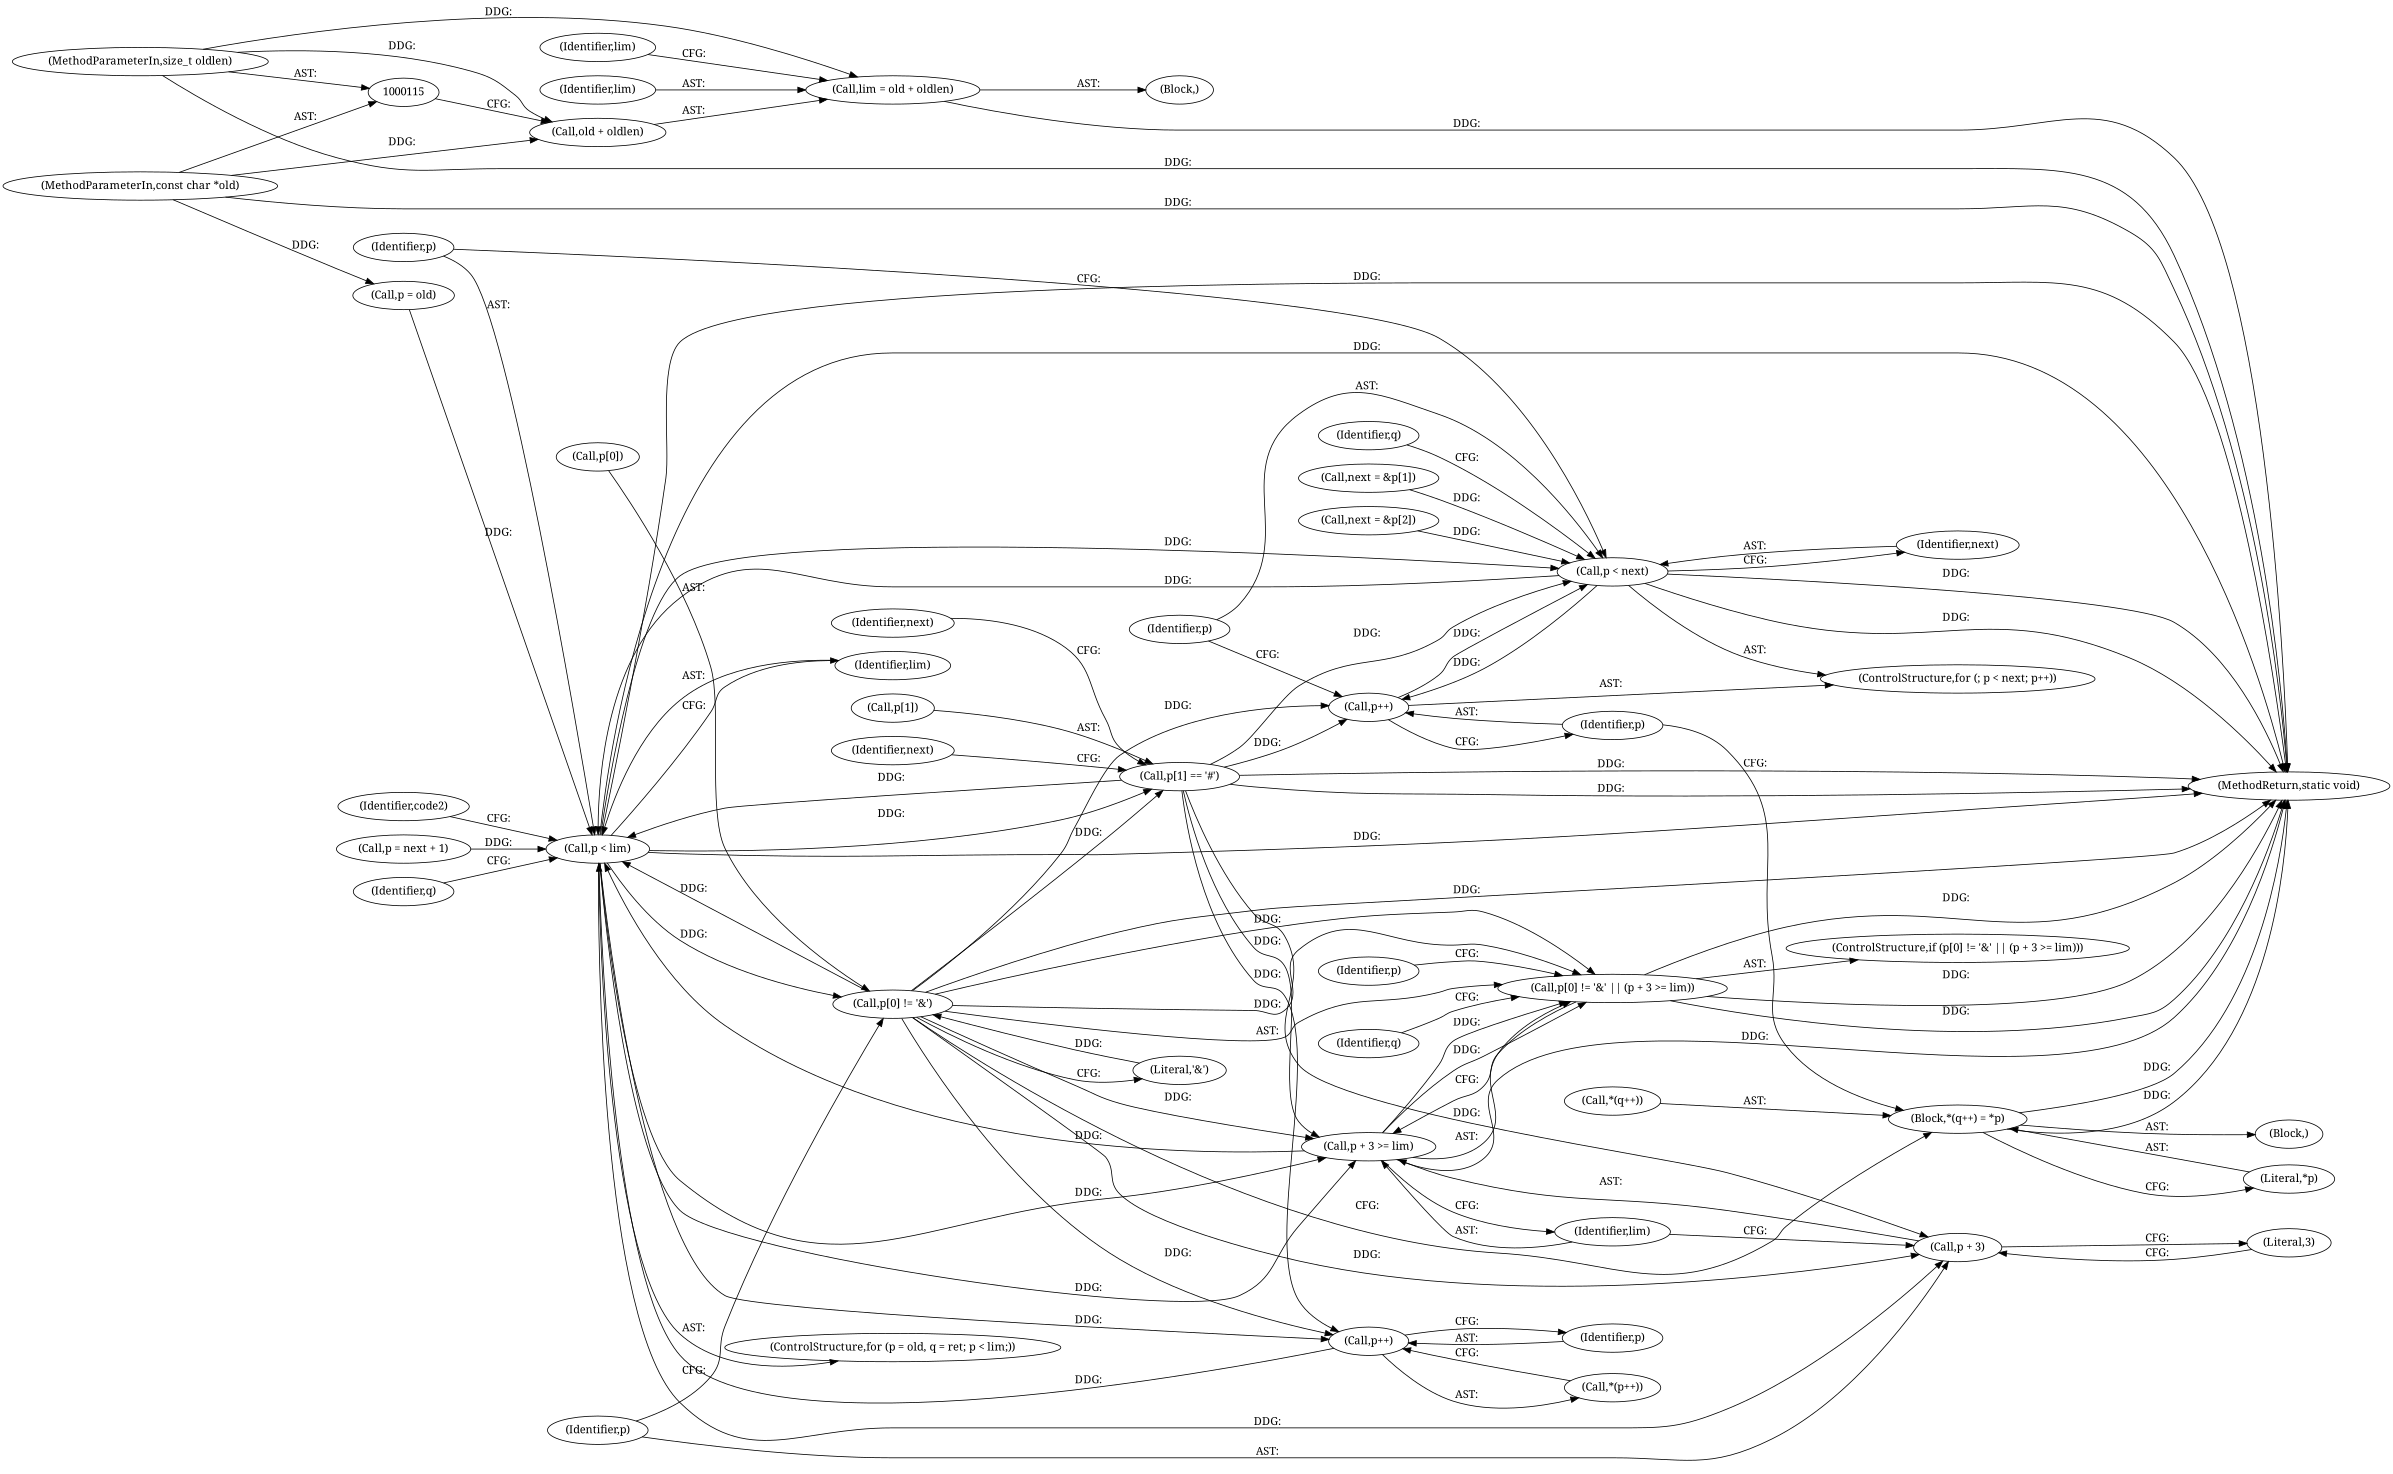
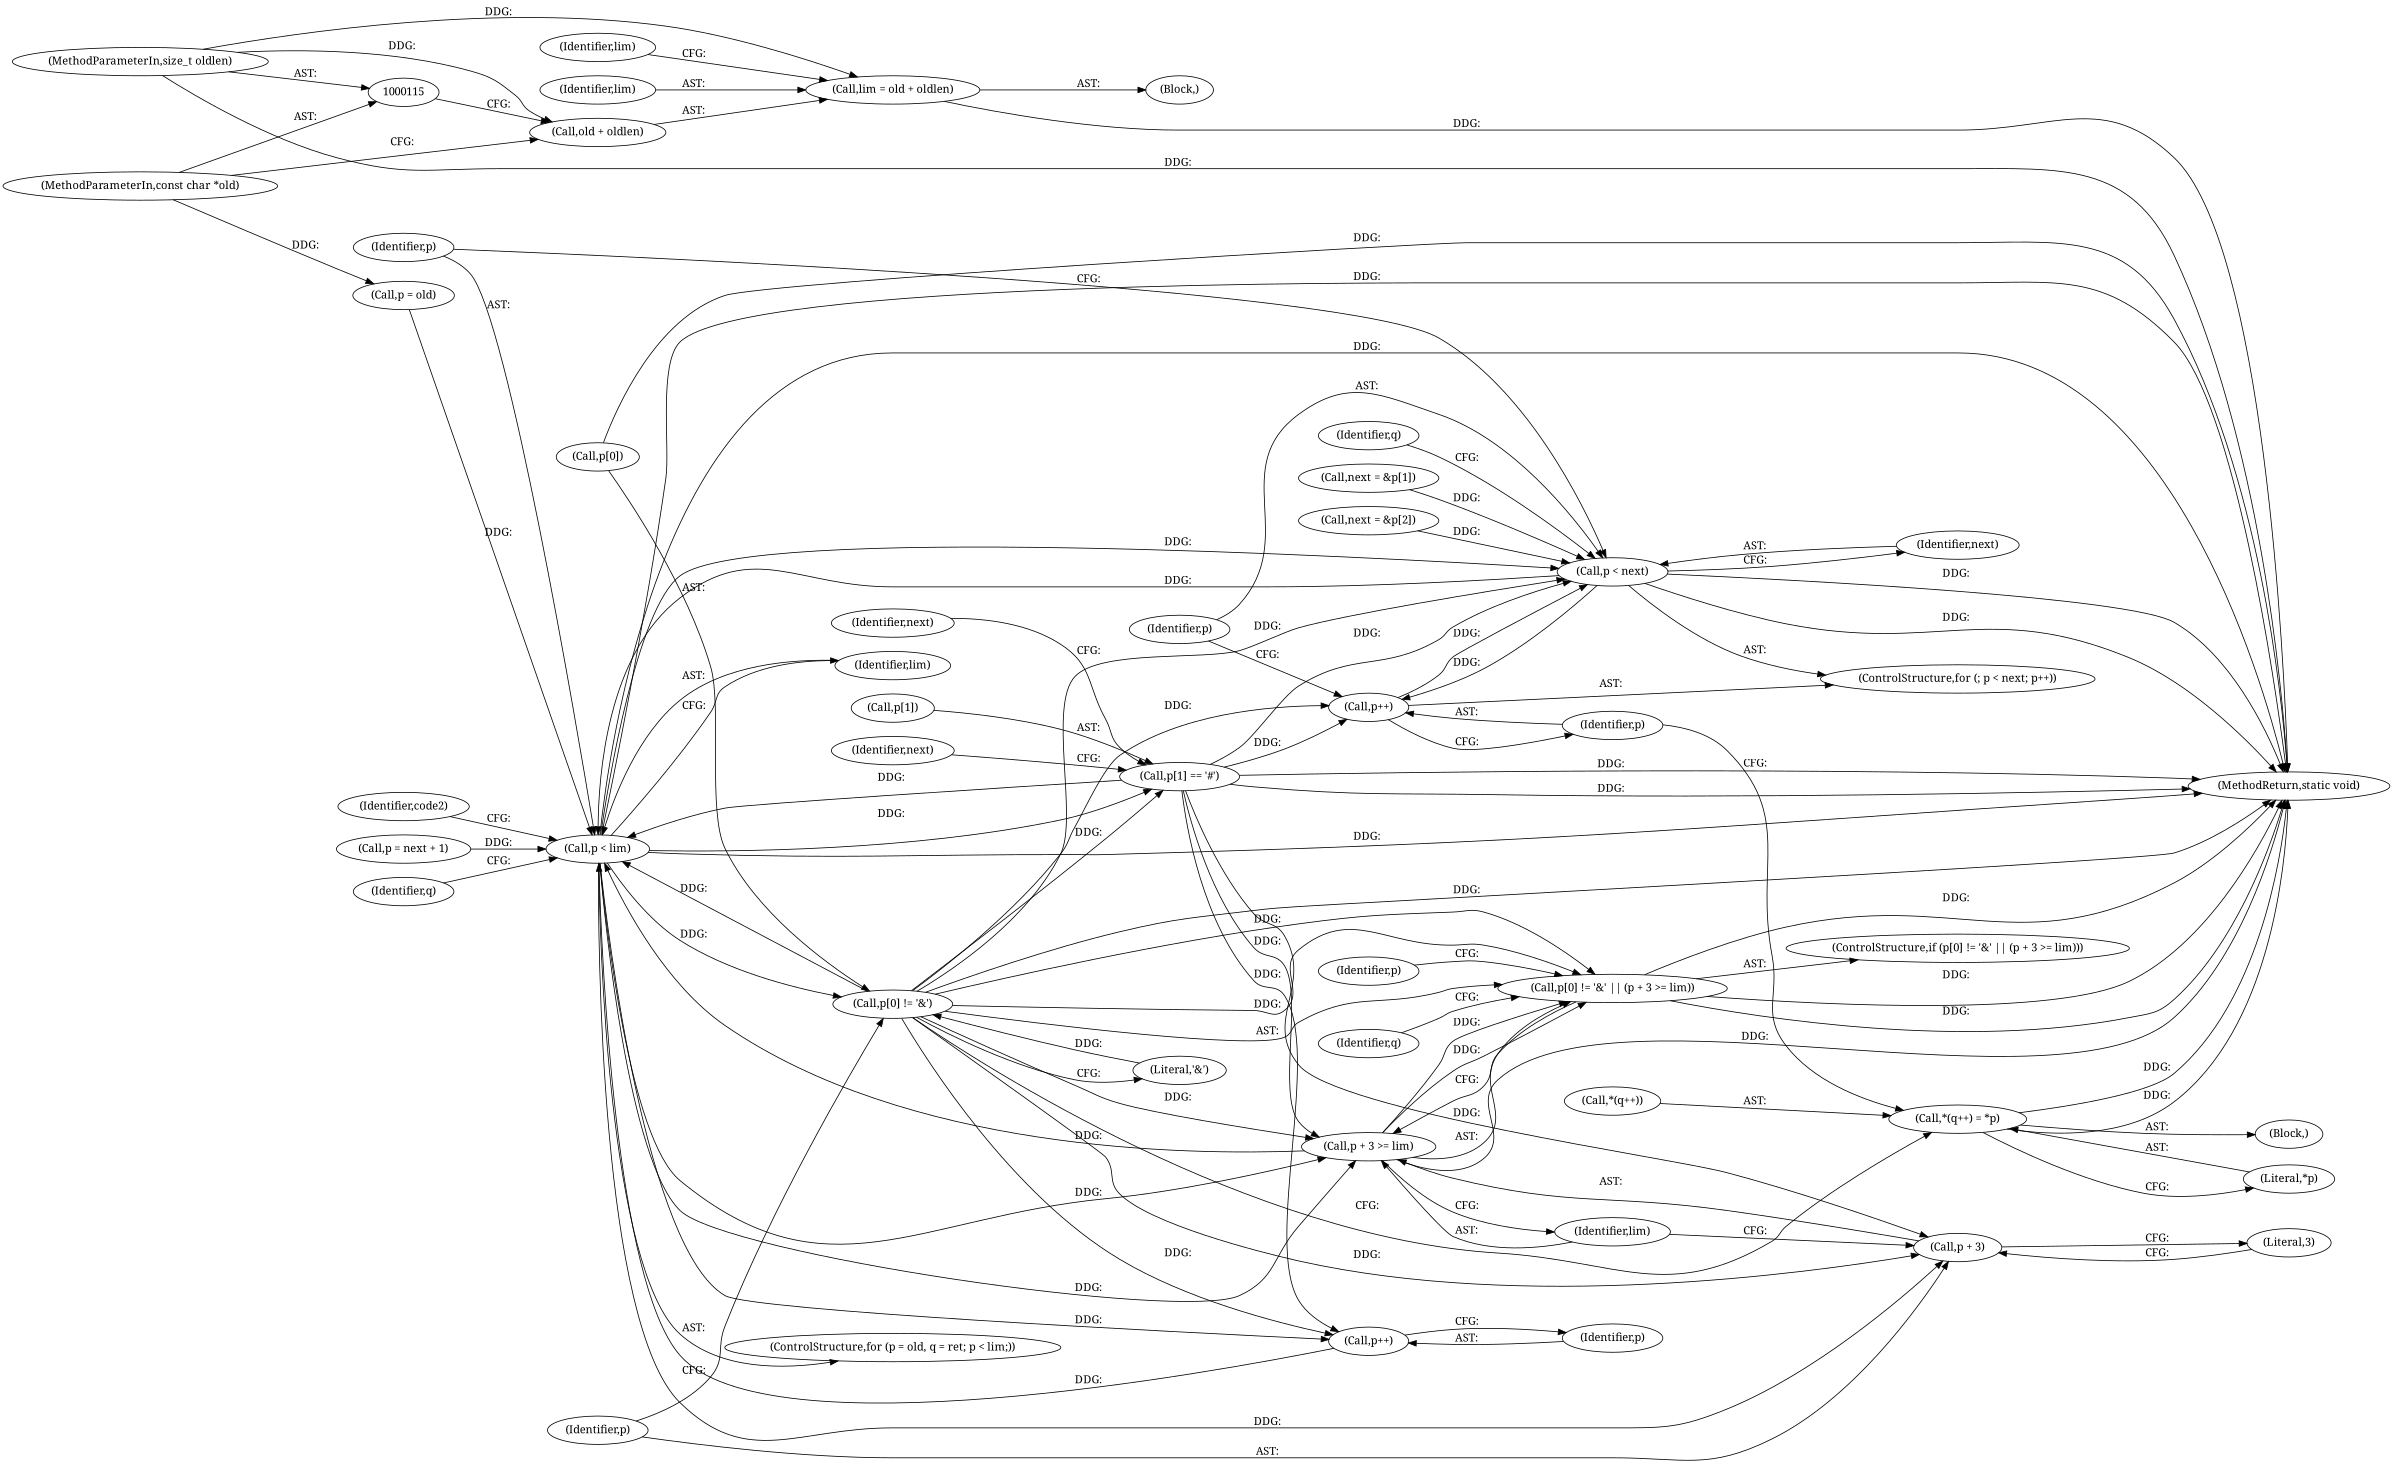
(404, 142) -> (404, 142)
(1462, 209) -> (1596, 243)
none -> (1128, 659)
(1958, 1119) -> (1958, 1119)
(1613, 1388) -> none
